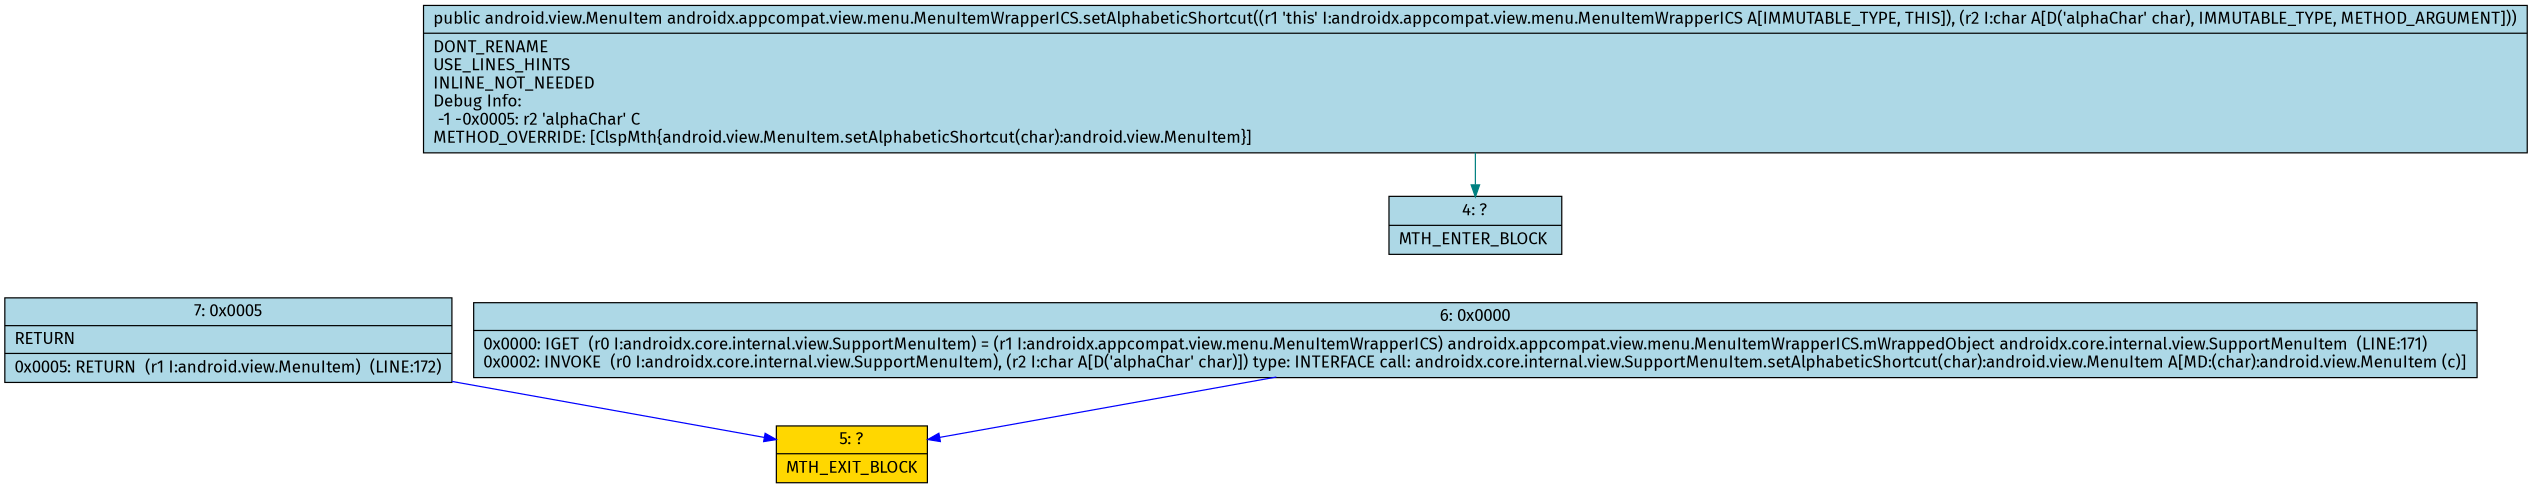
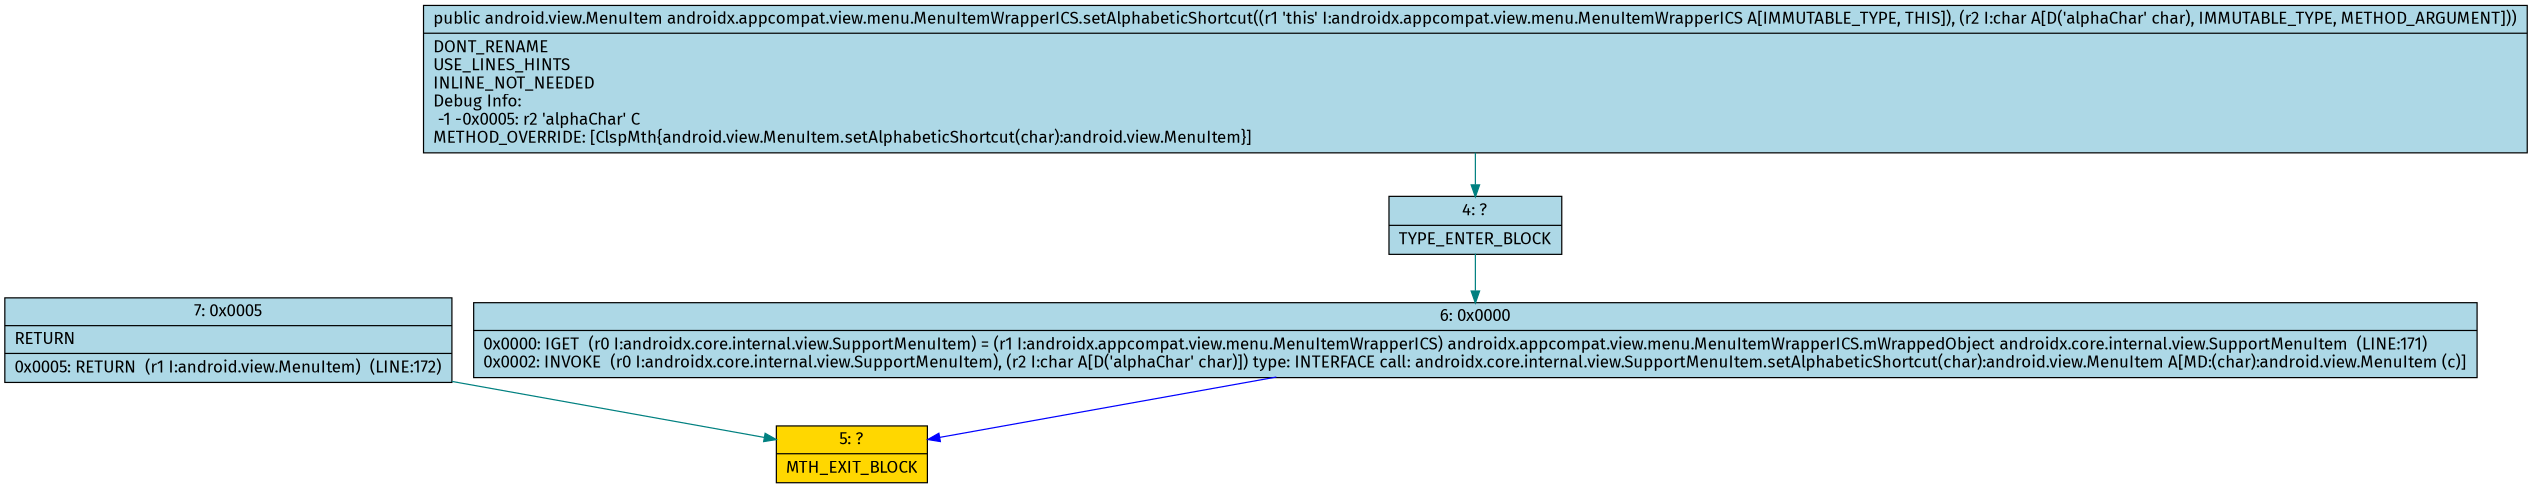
(1474, 239) -> (1475, 239)
none -> (1475, 272)
(608, 409) -> (608, 409)
